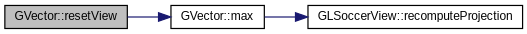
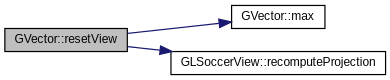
(280, 17) -> (144, 48)
